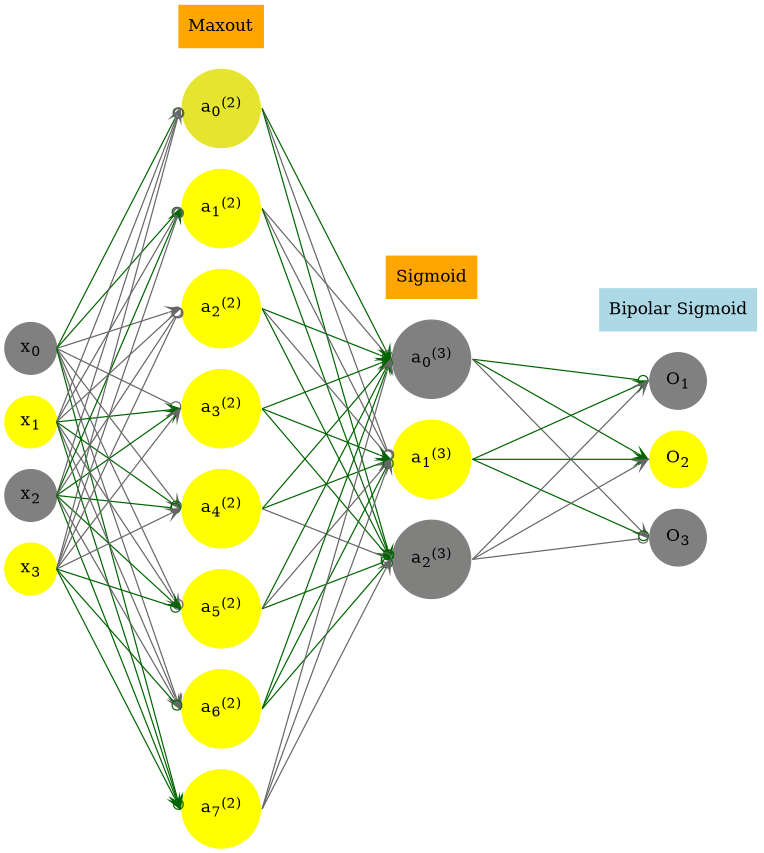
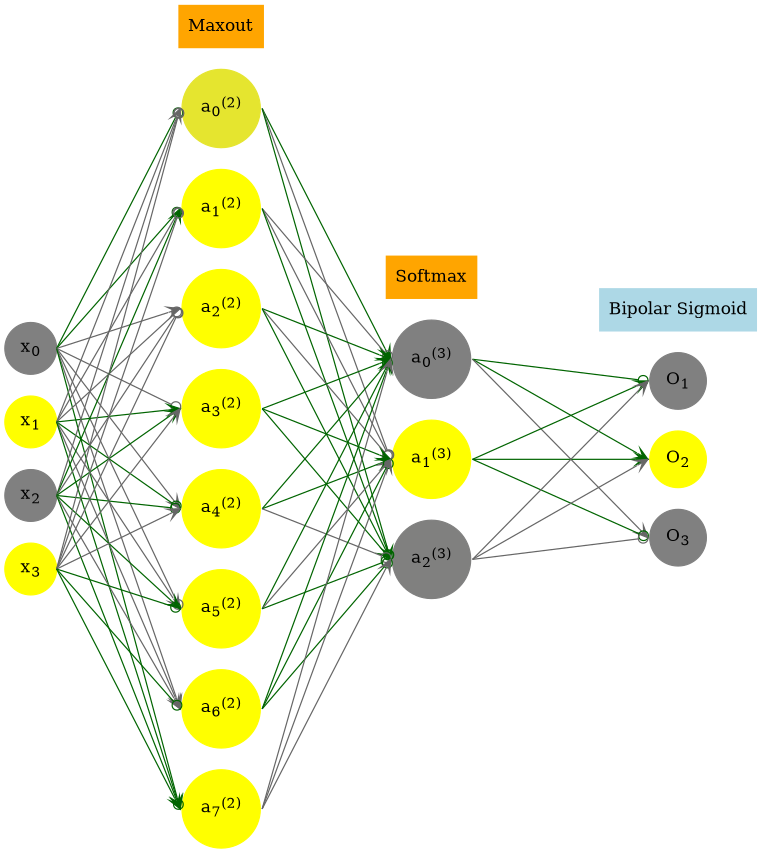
(432, 277) -> (432, 277)
